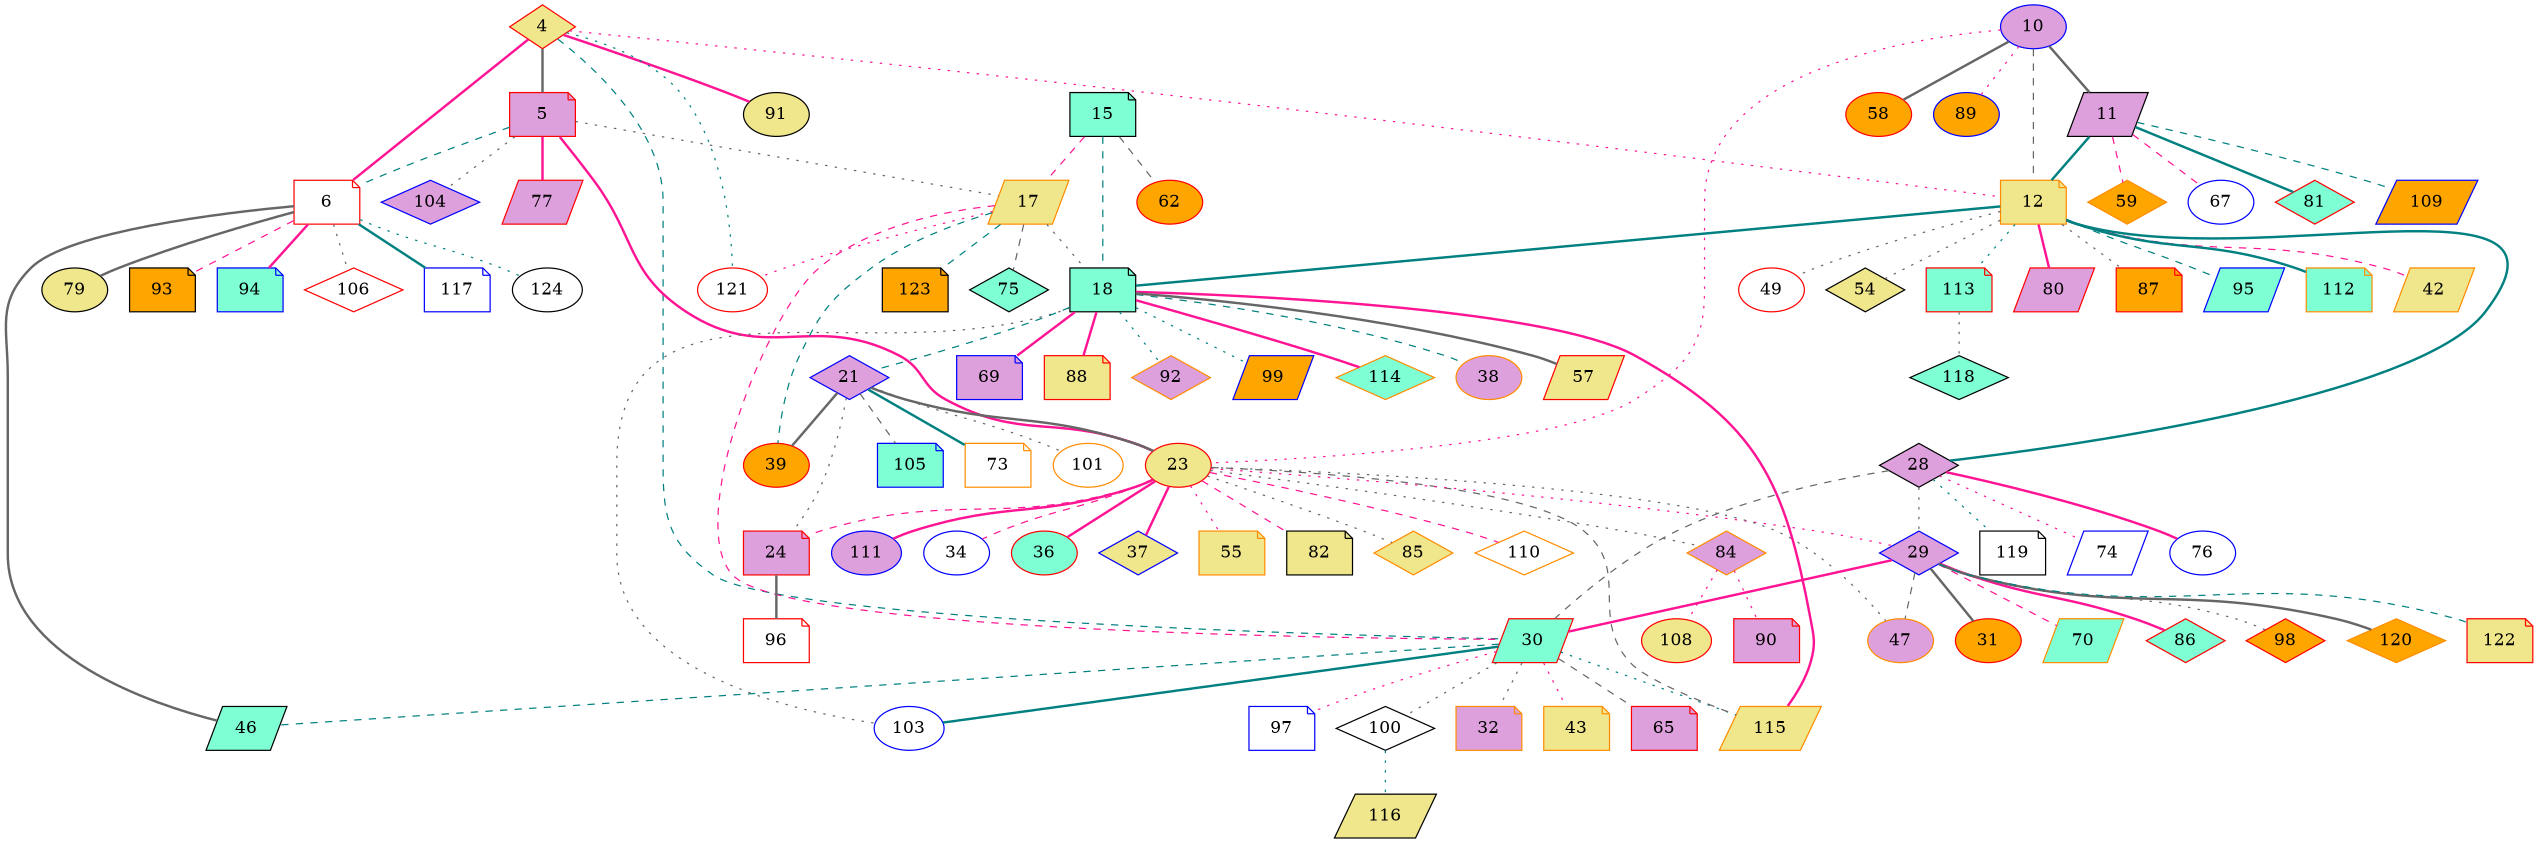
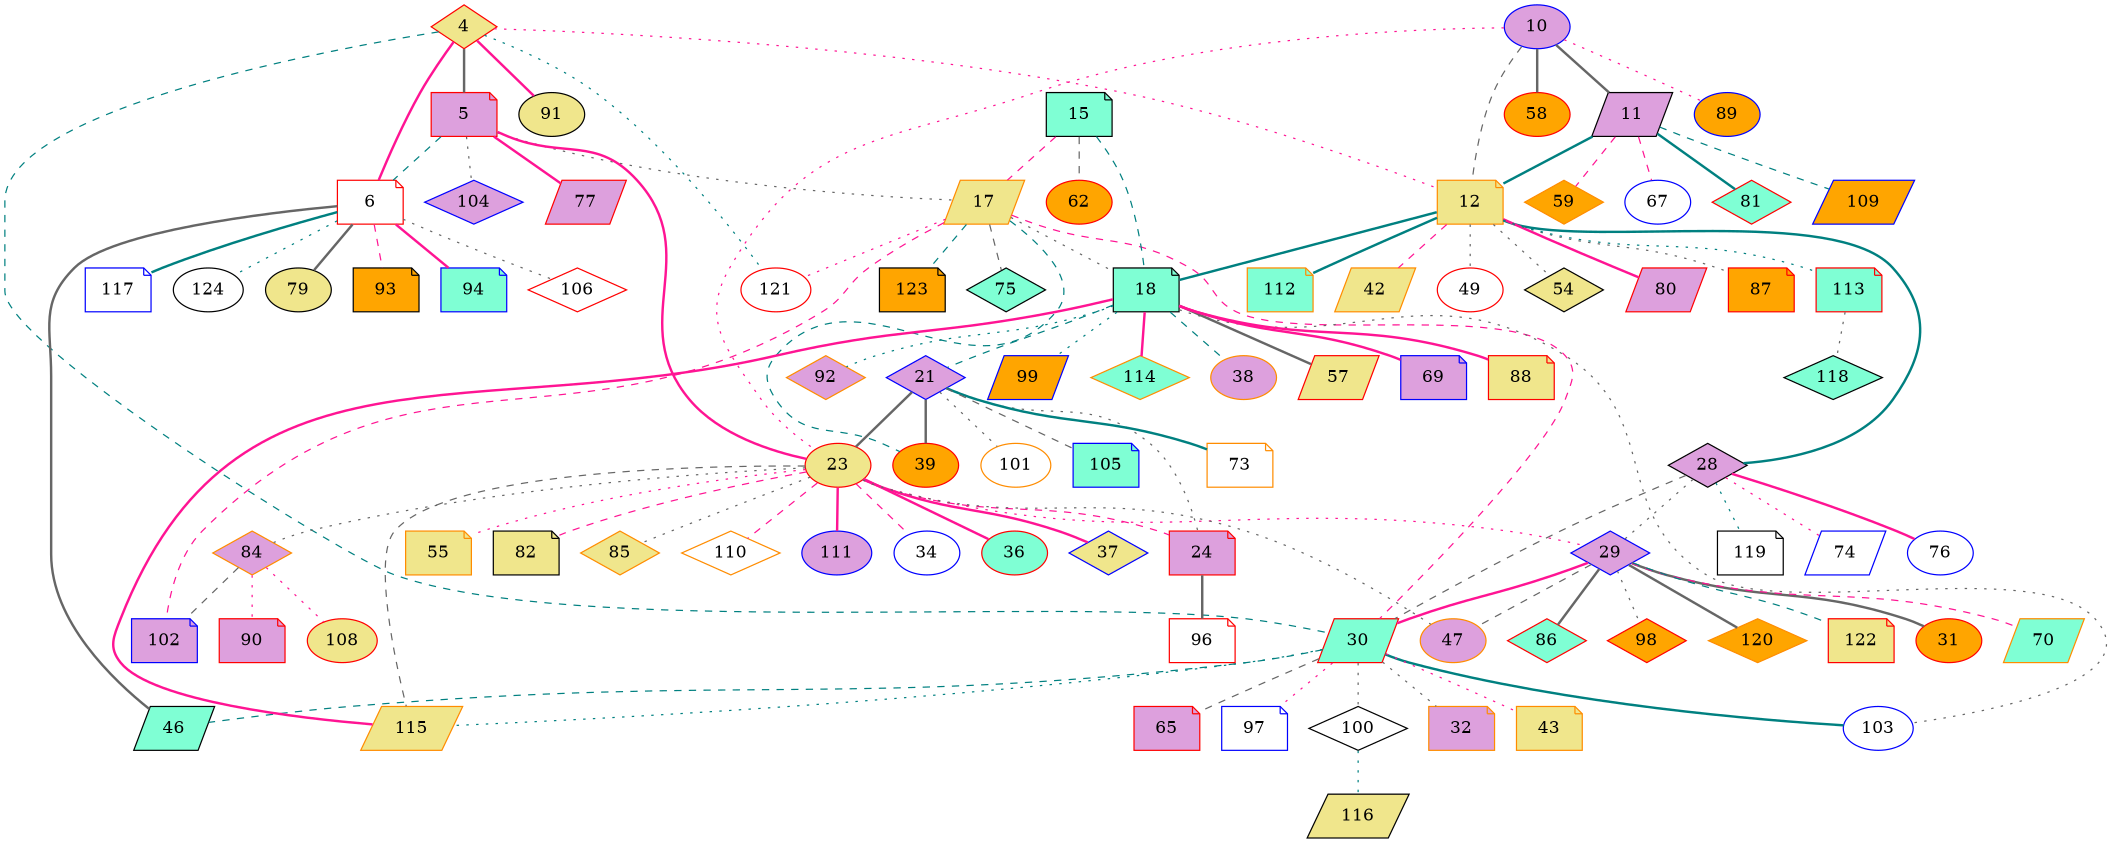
(2244, 290) -> none
(2075, 602) -> (1579, 597)
none -> (164, 641)
